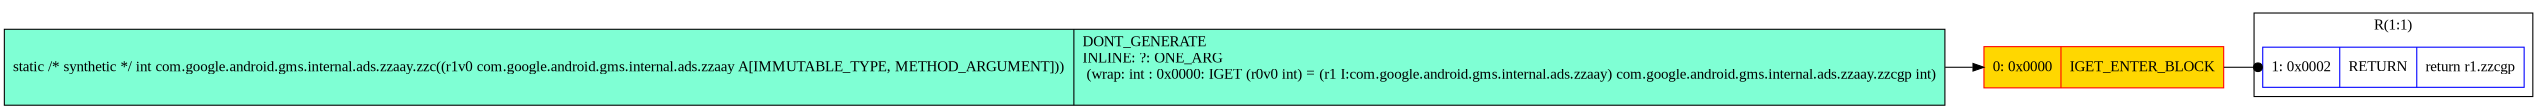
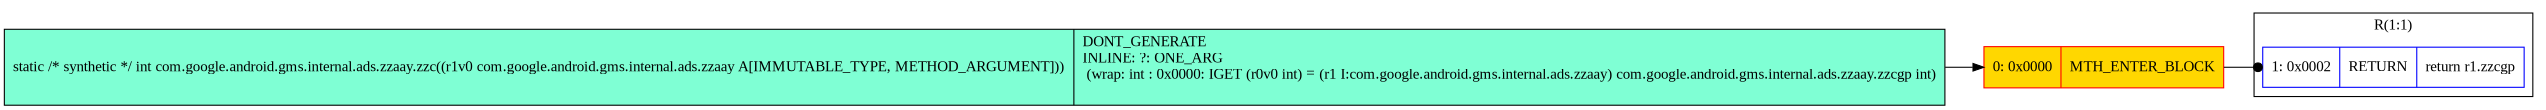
(2142, 67) -> (2142, 67)
